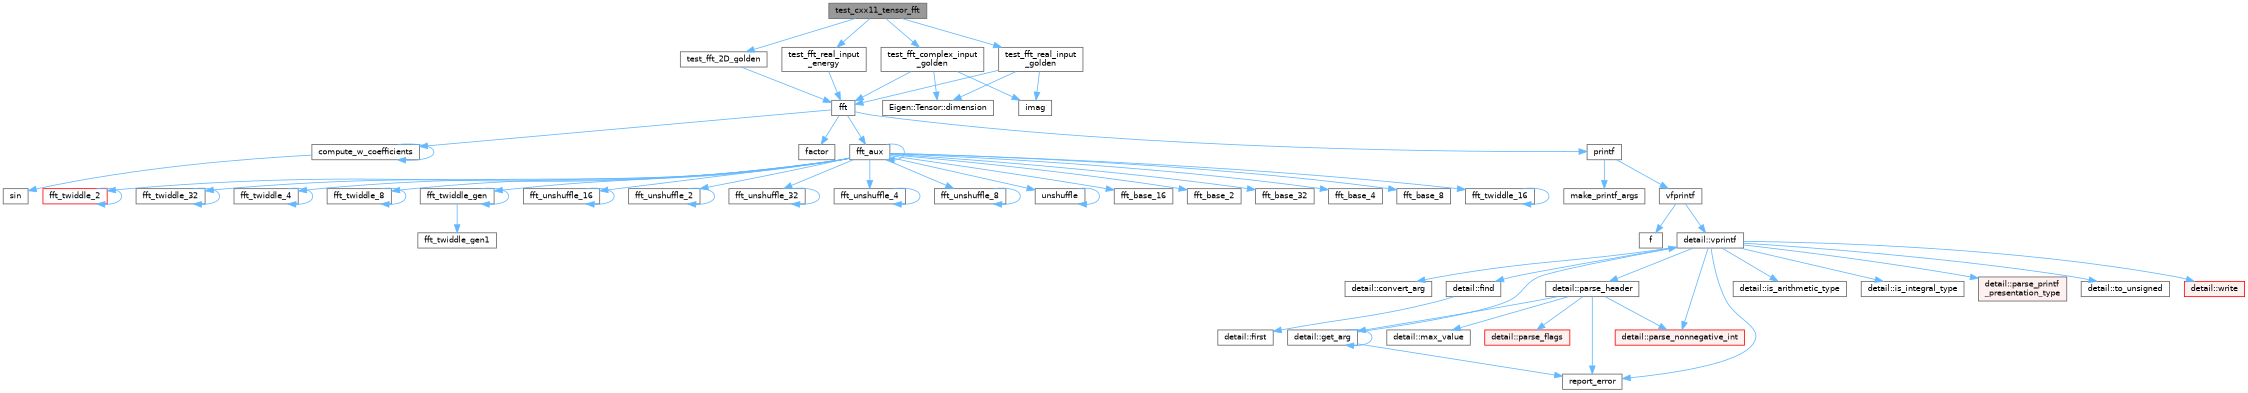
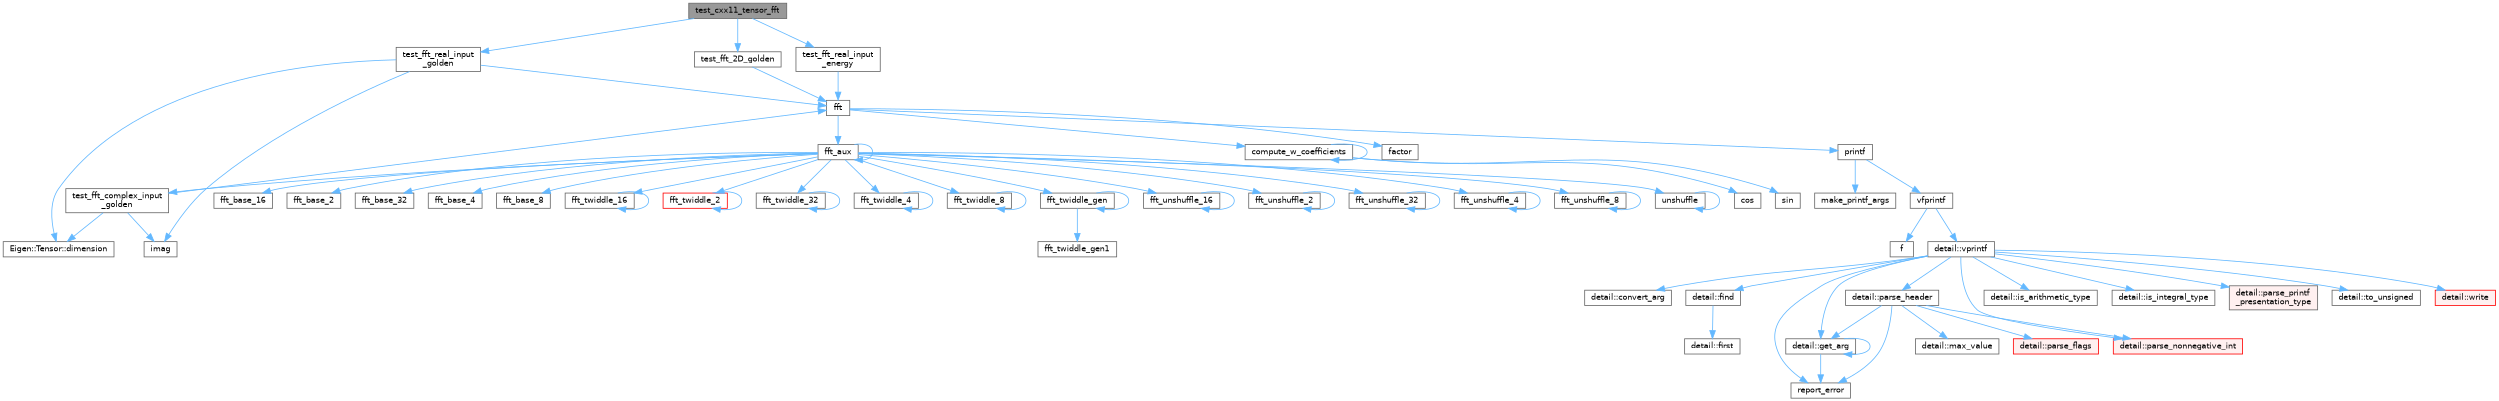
(899, 30) -> (497, 168)
none -> (1748, 201)
(1516, 296) -> (1842, 283)
